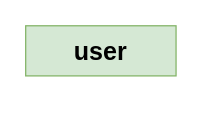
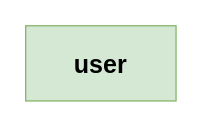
(101, 51) -> (101, 63)
